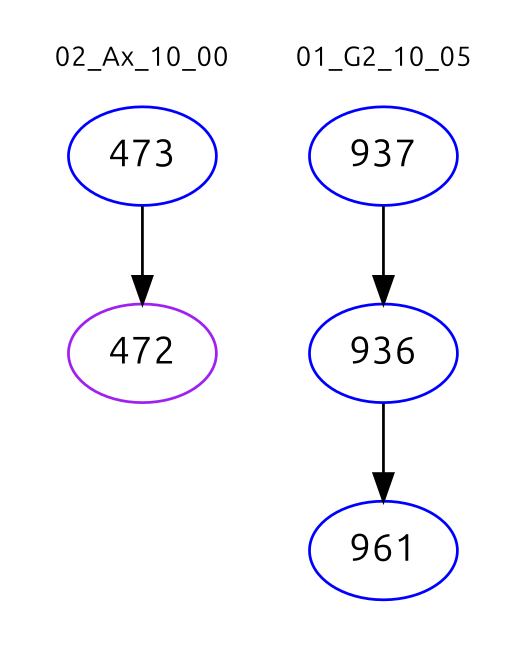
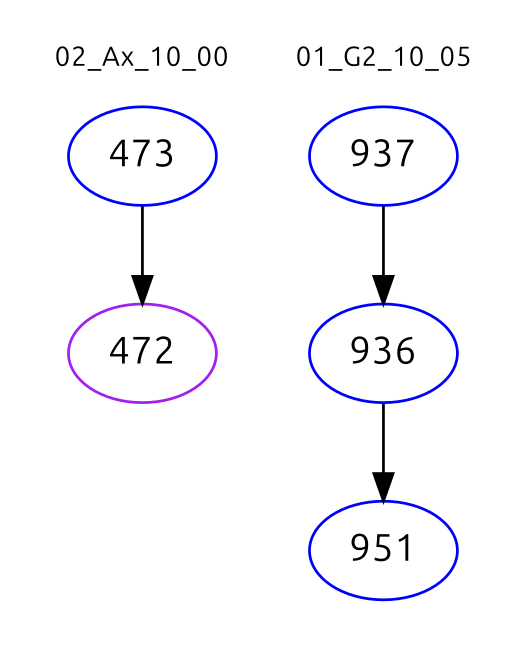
(383, 551) -> (383, 551)
